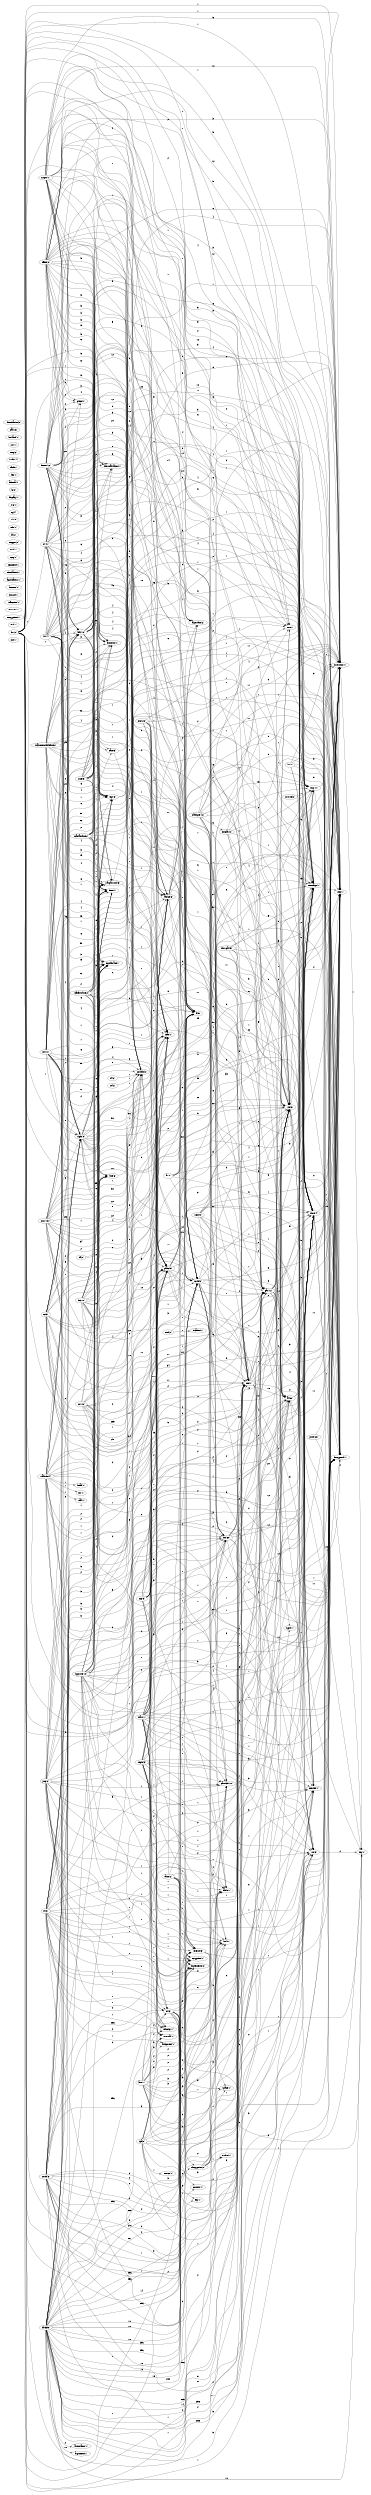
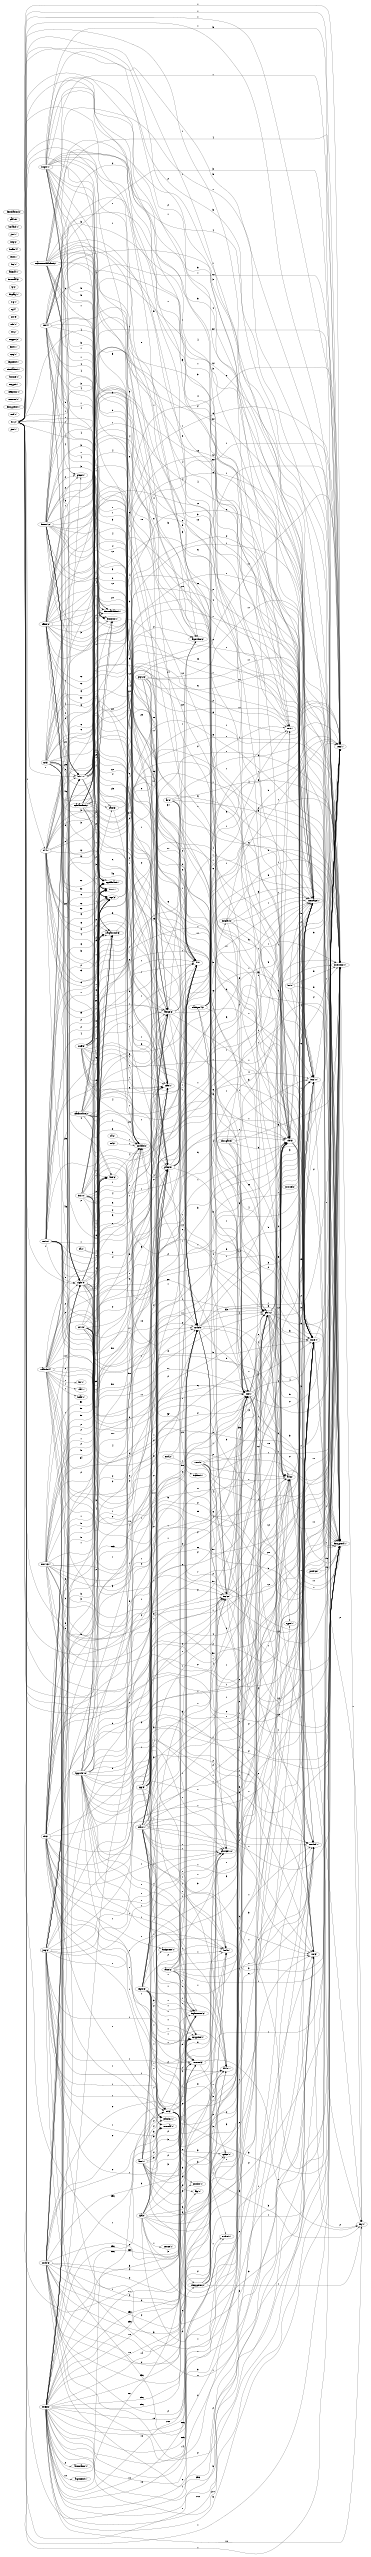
none -> (14, 280)
(14, 580) -> none
none -> (179, 1837)
